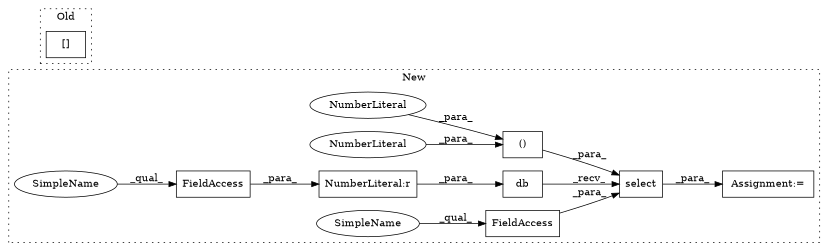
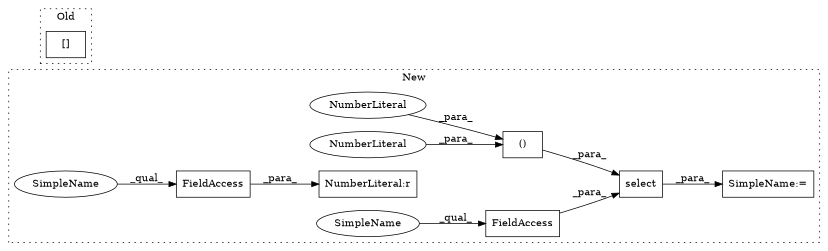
(523, 184) -> none
(768, 184) -> (768, 184)
